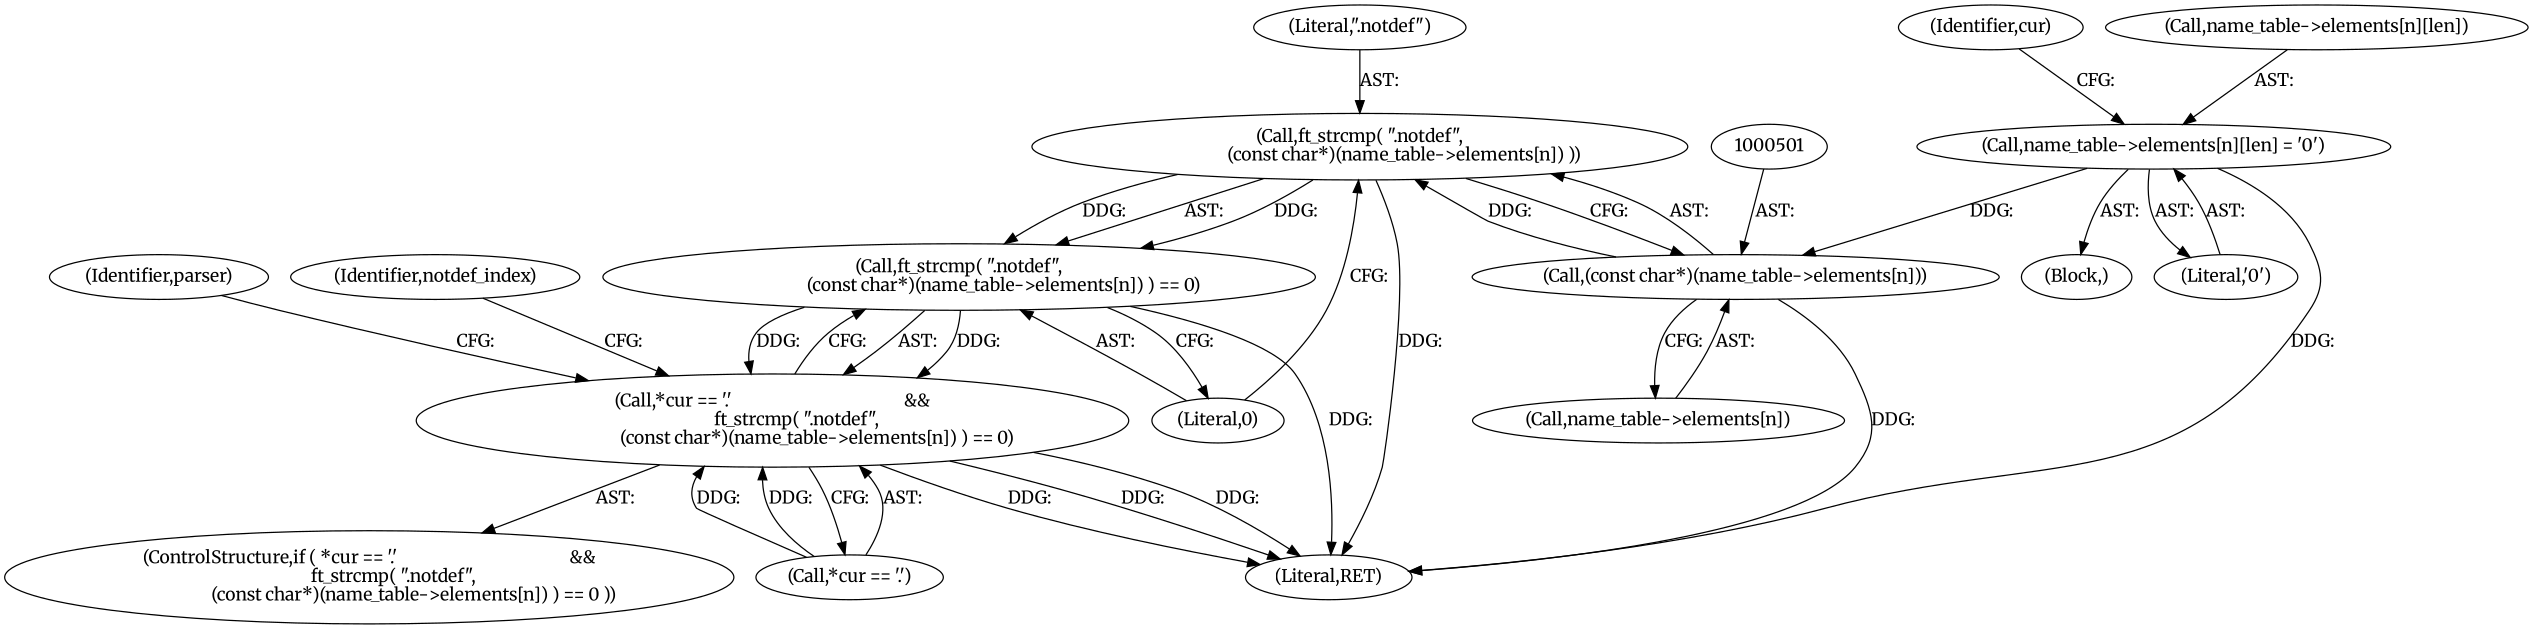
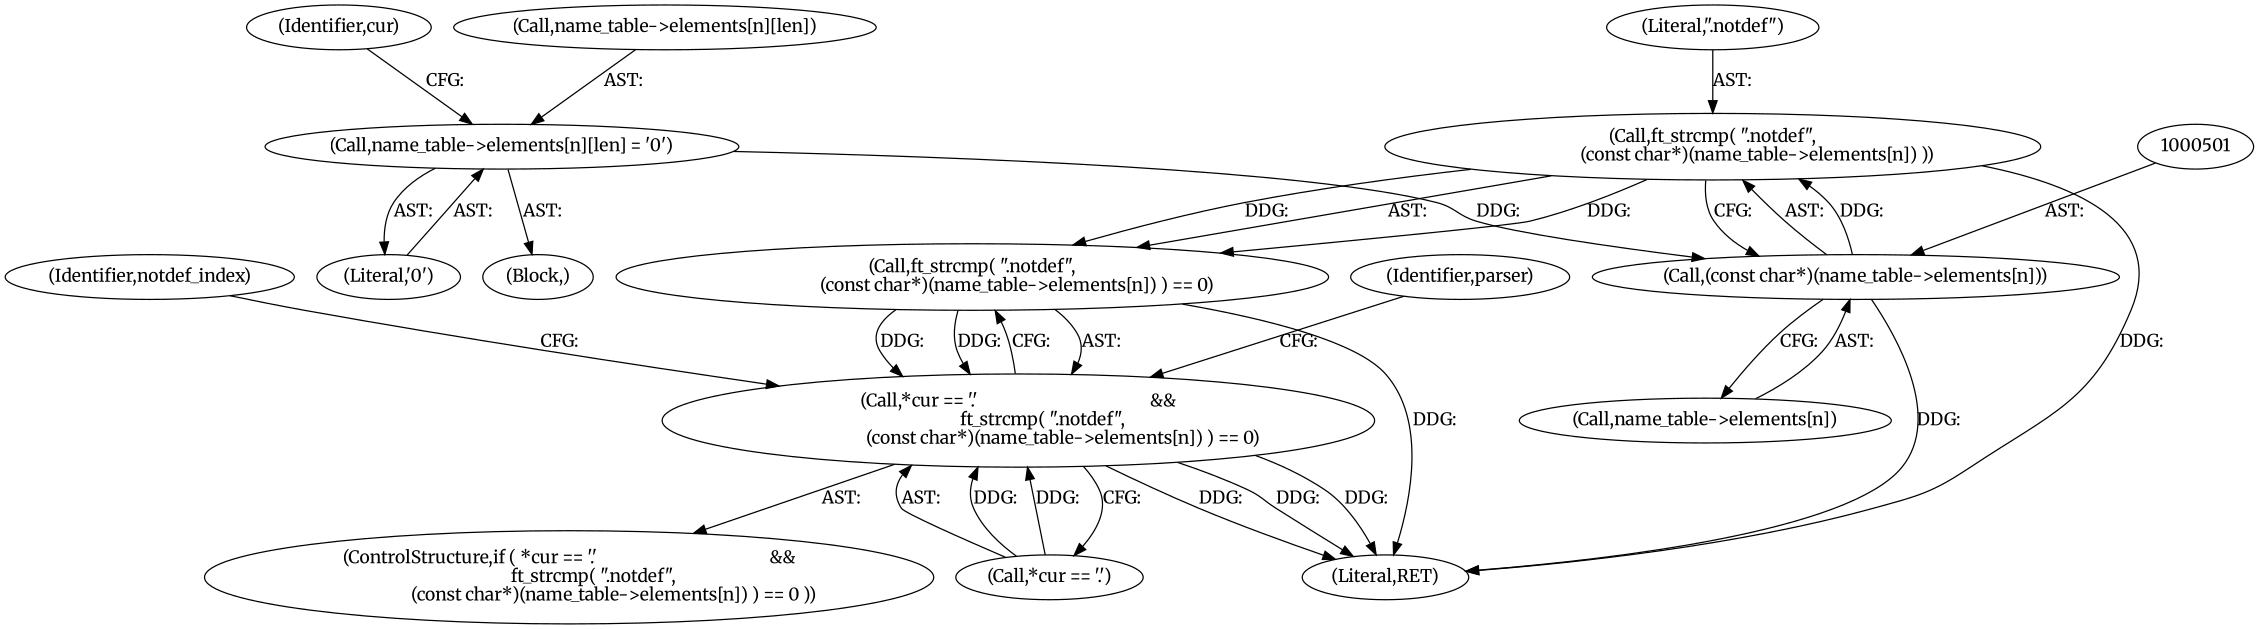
(1218, 421) -> none
(1986, 478) -> none
